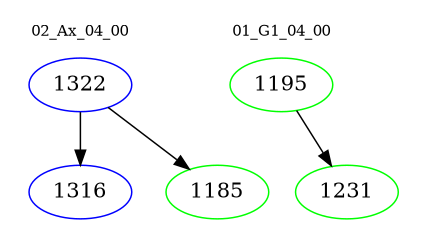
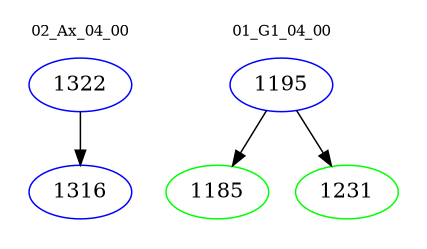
(281, 85) -> (281, 85)
(134, 127) -> (254, 132)
